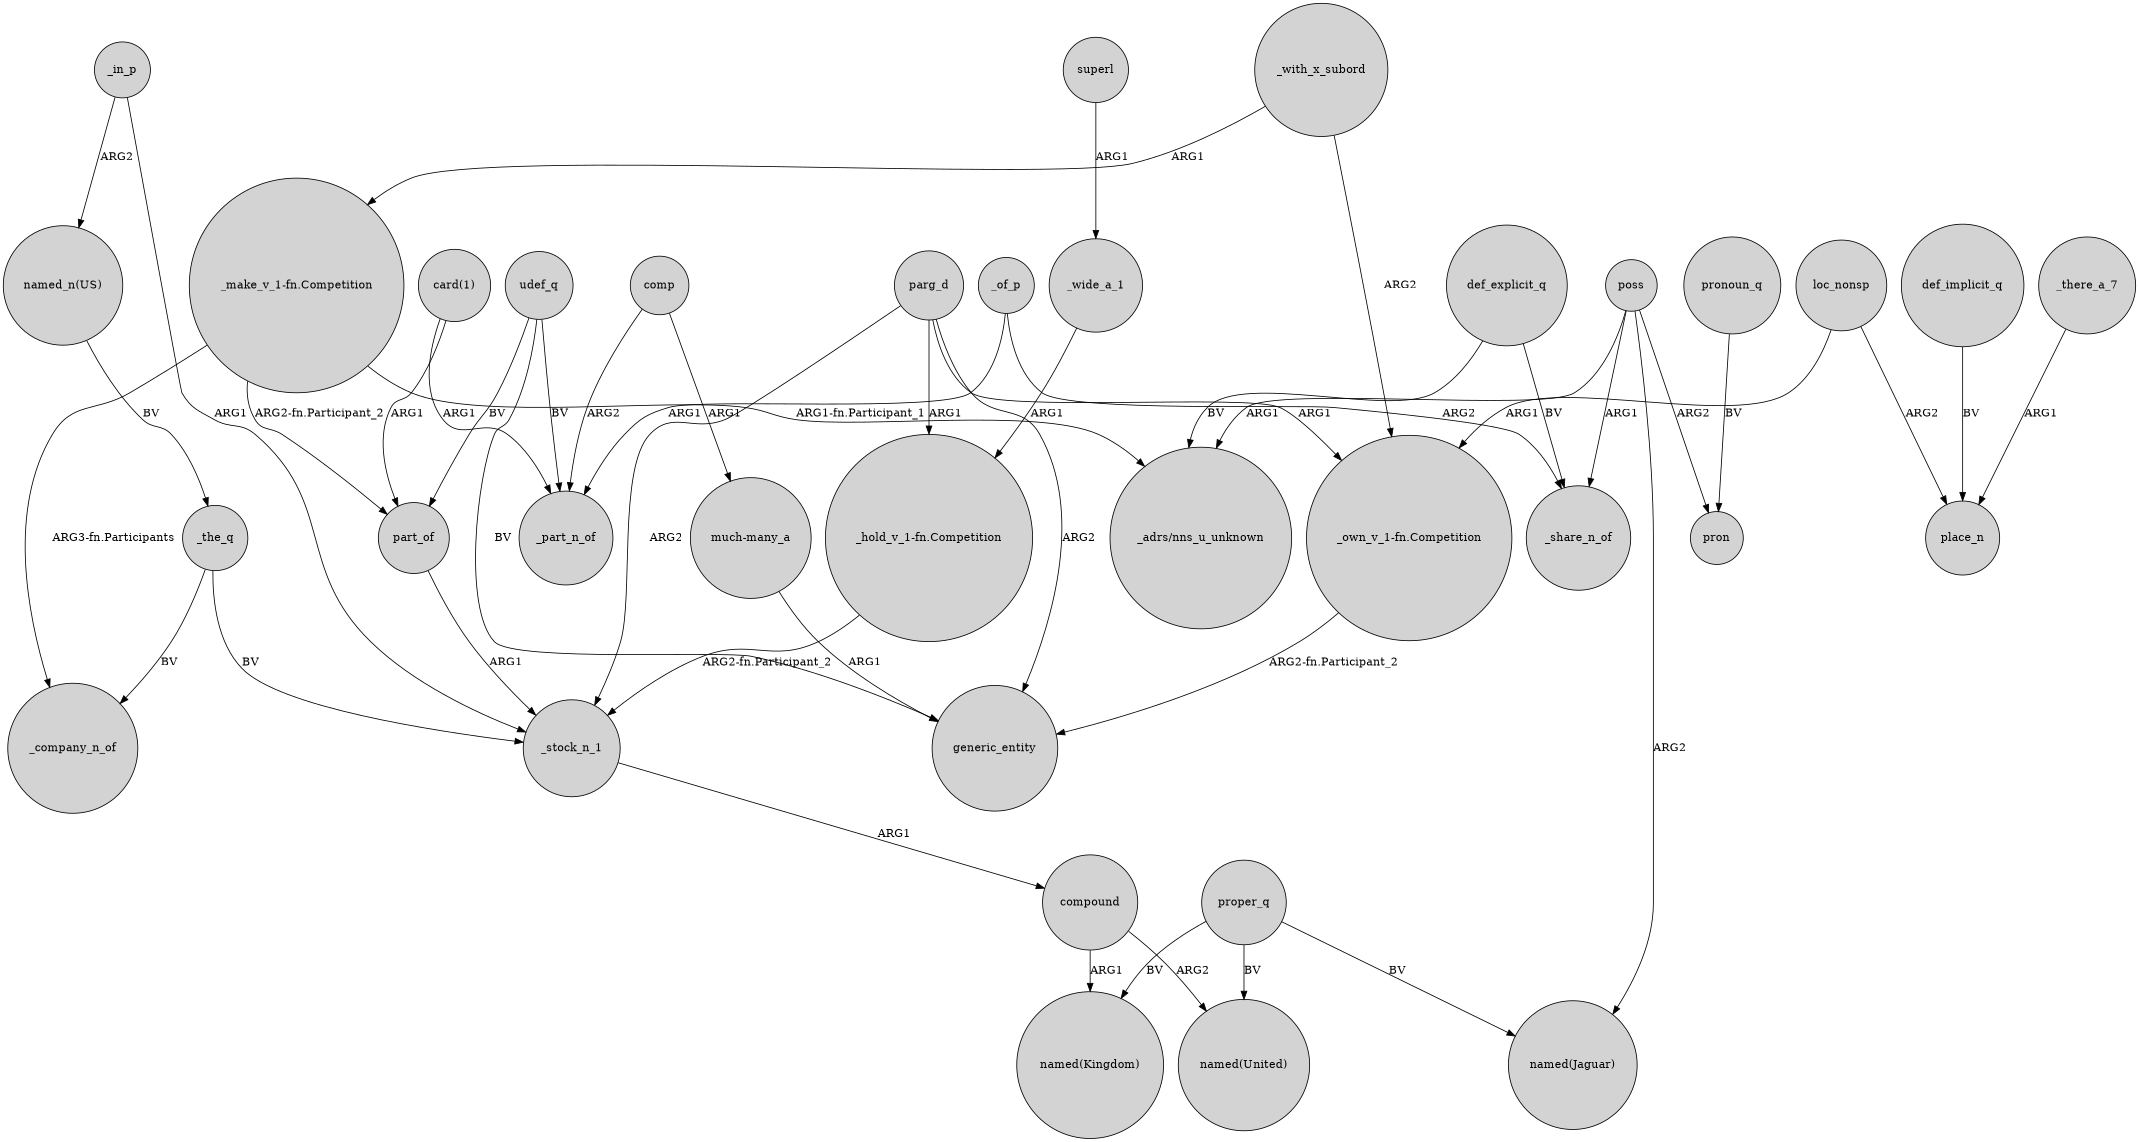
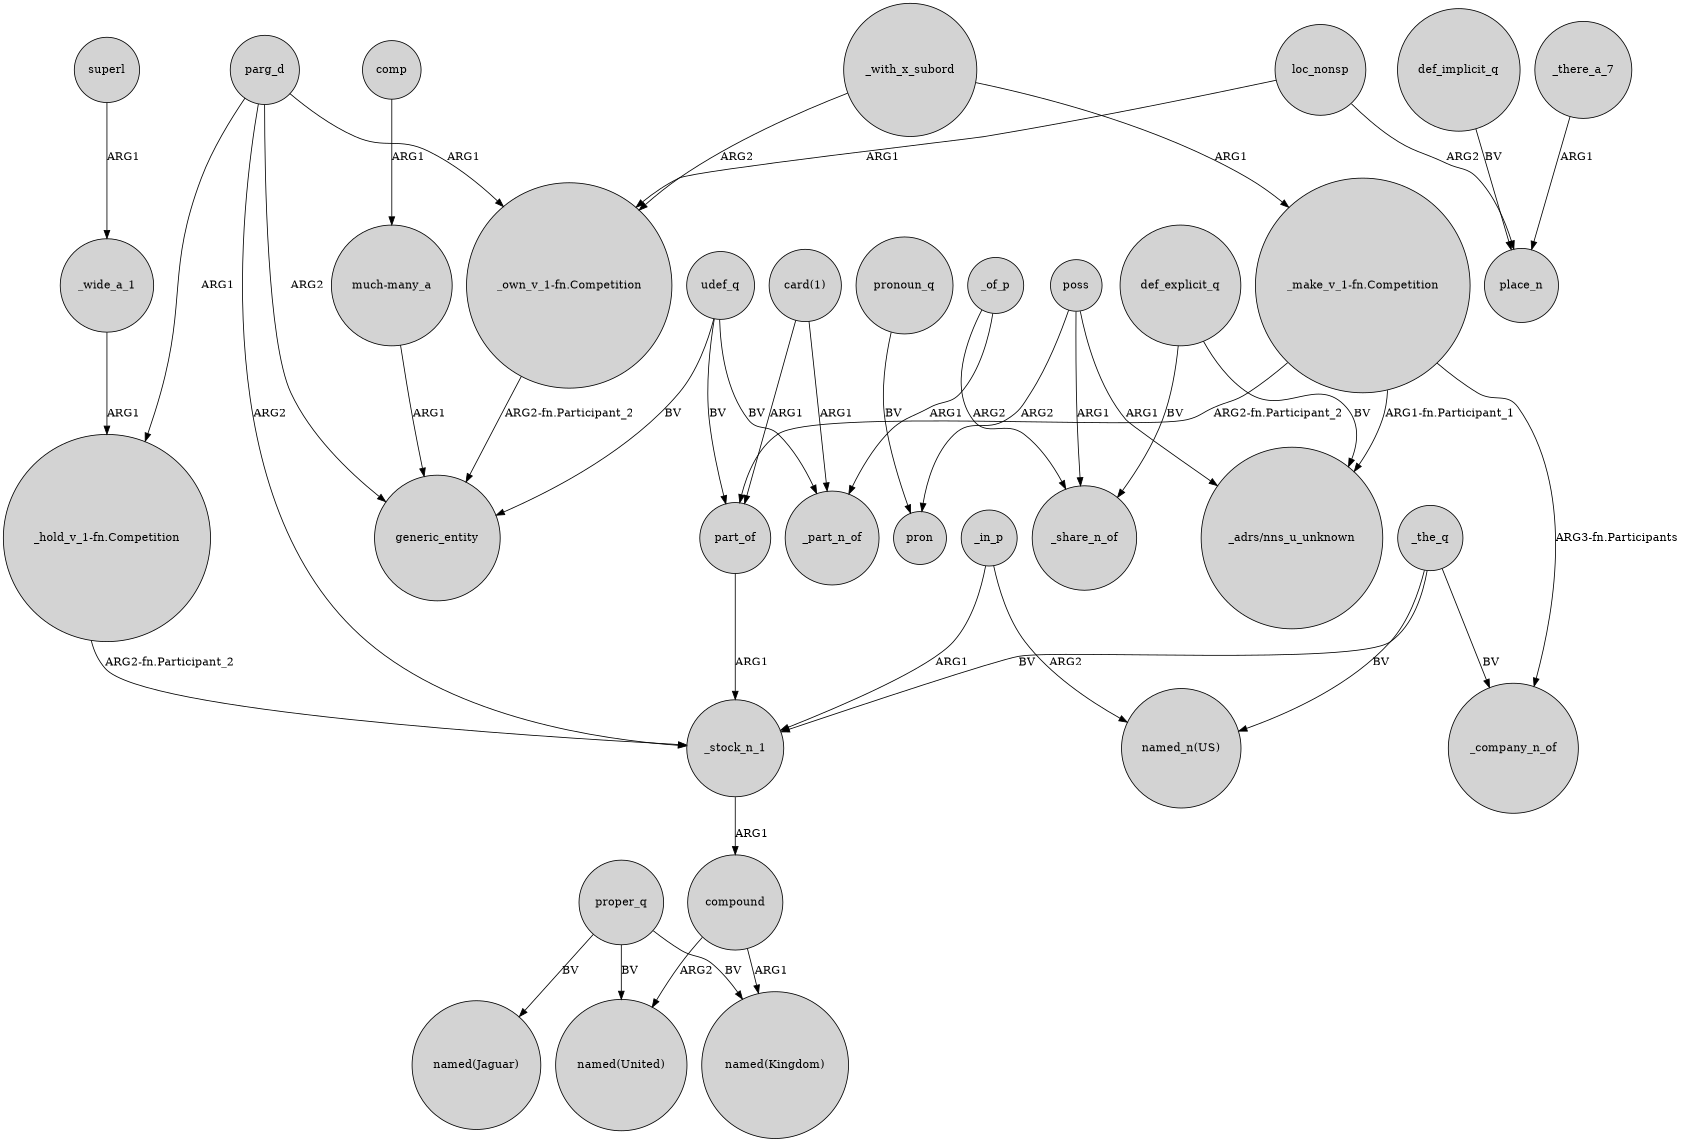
(594, 391) -> none
(146, 422) -> (1357, 672)
(1653, 662) -> none
